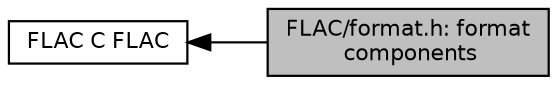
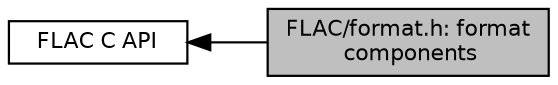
(98, 42) -> (98, 42)
